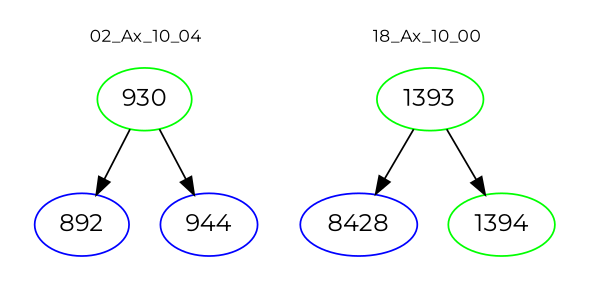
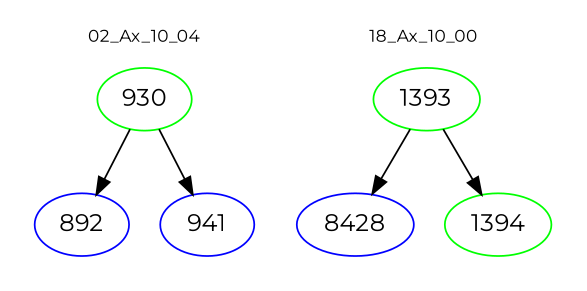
(209, 225) -> (207, 225)
